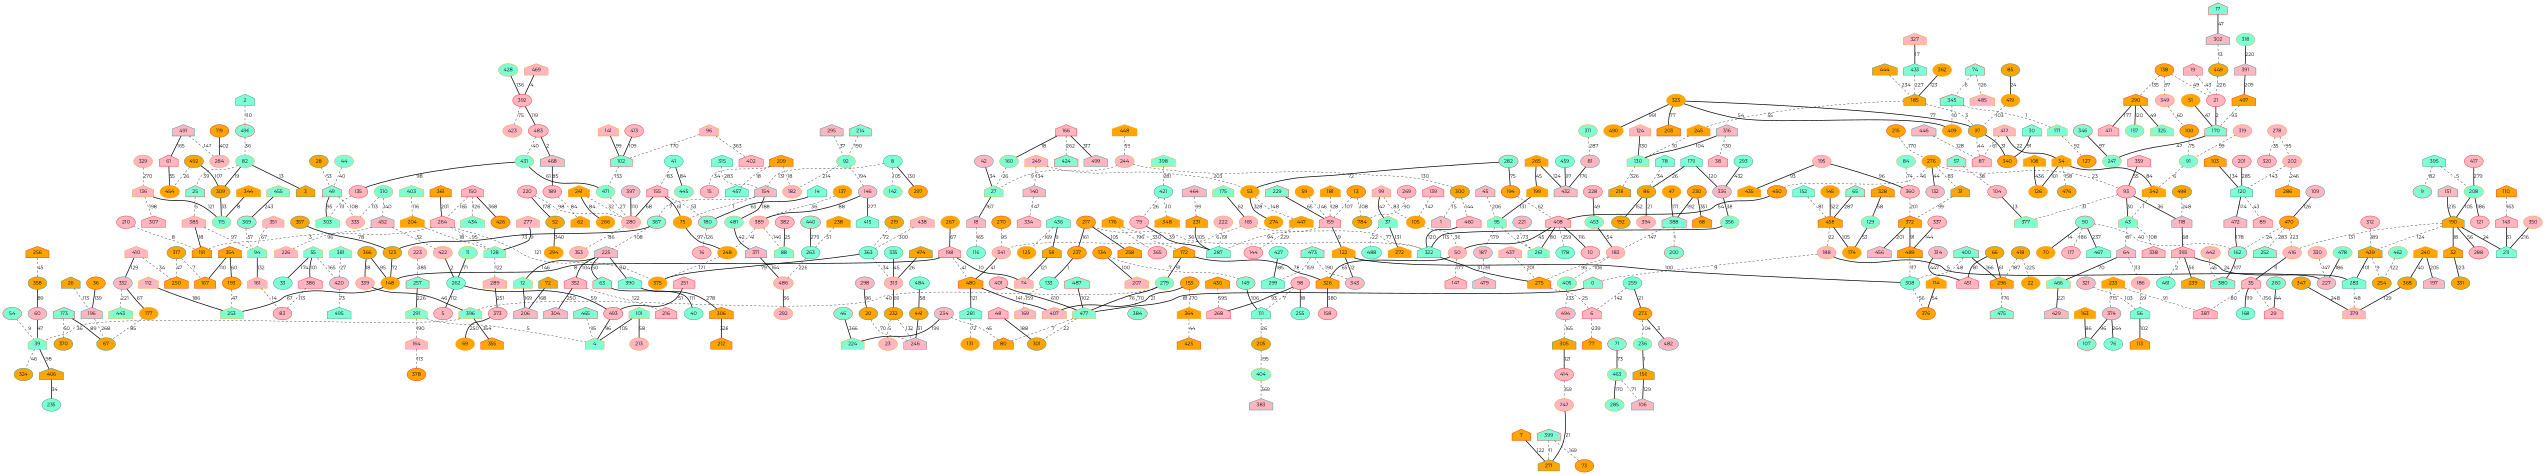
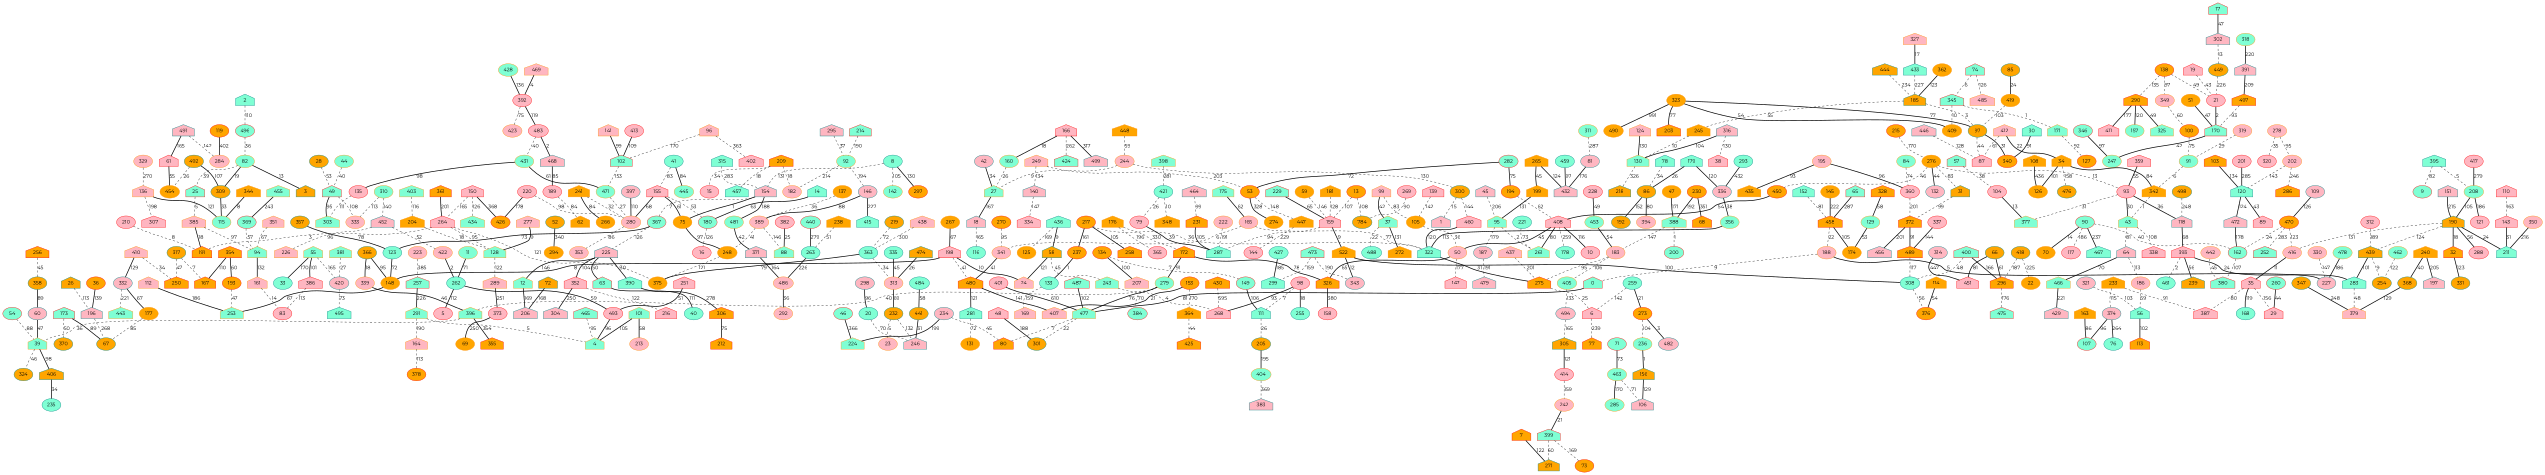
(2222, 146) -> (2222, 146)
(2095, 177) -> (2095, 177)
(1250, 192) -> (1250, 192)
(2506, 192) -> (2506, 192)
(540, 207) -> (514, 207)
(722, 207) -> (722, 207)
(1650, 207) -> (1650, 207)
(1835, 207) -> (1835, 207)
(2252, 207) -> (2252, 207)
(1522, 222) -> (1522, 222)
(1674, 222) -> (1674, 222)
(639, 237) -> (639, 237)
(392, 253) -> (392, 253)
(1344, 253) -> (1344, 253)
(305, 268) -> (305, 268)
(797, 268) -> (797, 268)
(2232, 269) -> (2232, 269)
none -> (1107, 283)
(2113, 298) -> (2113, 298)
(868, 314) -> (868, 314)
(30, 329) -> (30, 329)
(724, 329) -> (724, 329)
(1261, 359) -> (1261, 359)
(1564, 438) -> (1556, 421)
(1551, 451) -> (1551, 451)
